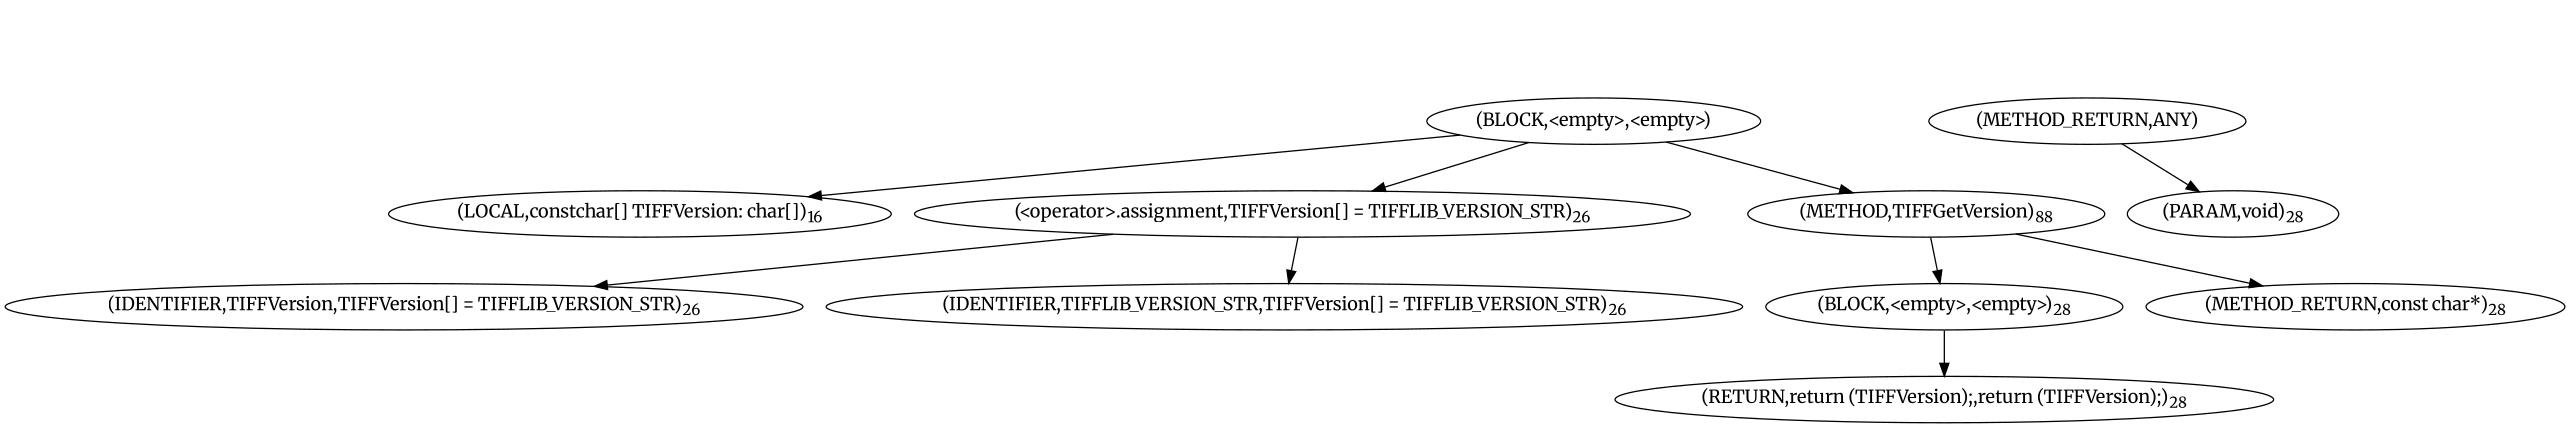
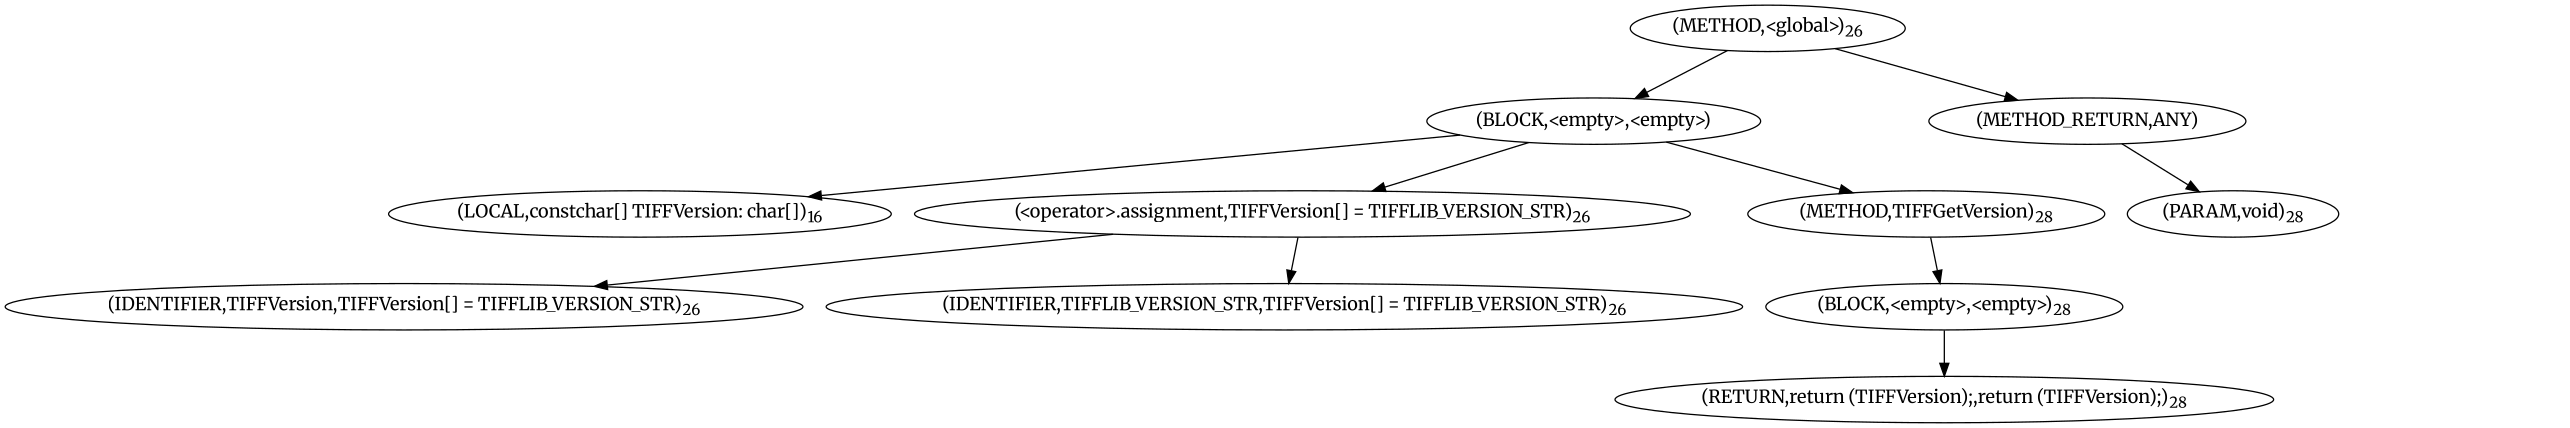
none -> (1768, 28)
(2044, 212) -> (2044, 212)
(2355, 307) -> none
